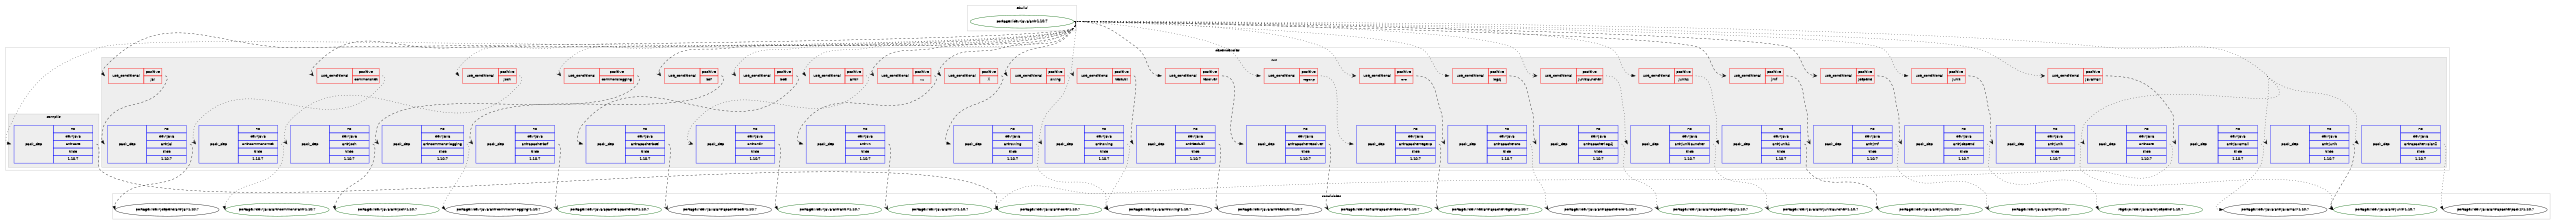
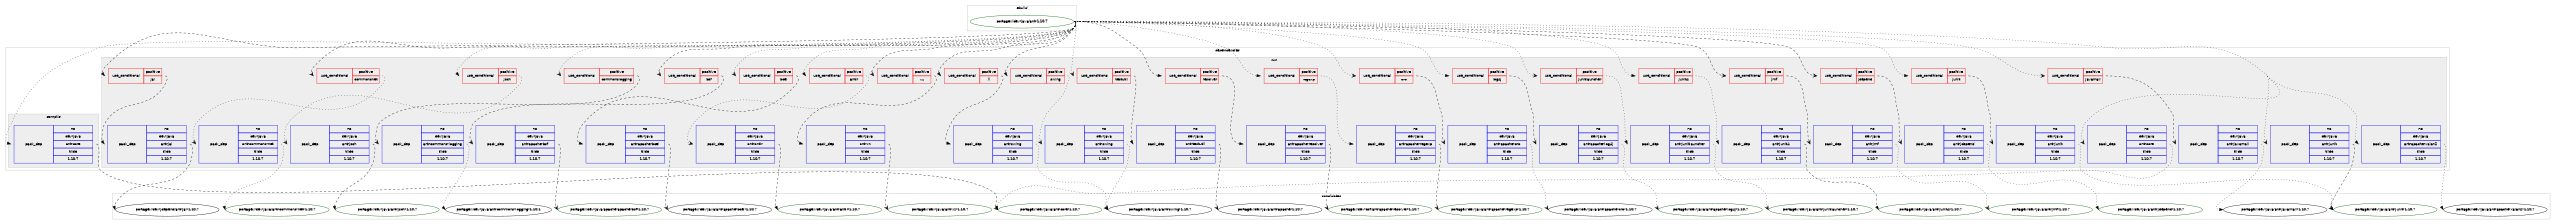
(277, 210) -> (277, 210)
(499, 210) -> (499, 210)
(1270, 210) -> (1270, 210)
(1490, 210) -> (1490, 210)
(2151, 210) -> (2151, 210)
(2495, 210) -> (2495, 210)
